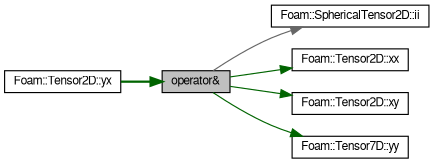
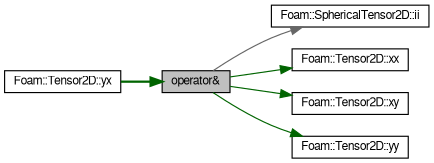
(350, 147) -> (350, 147)
